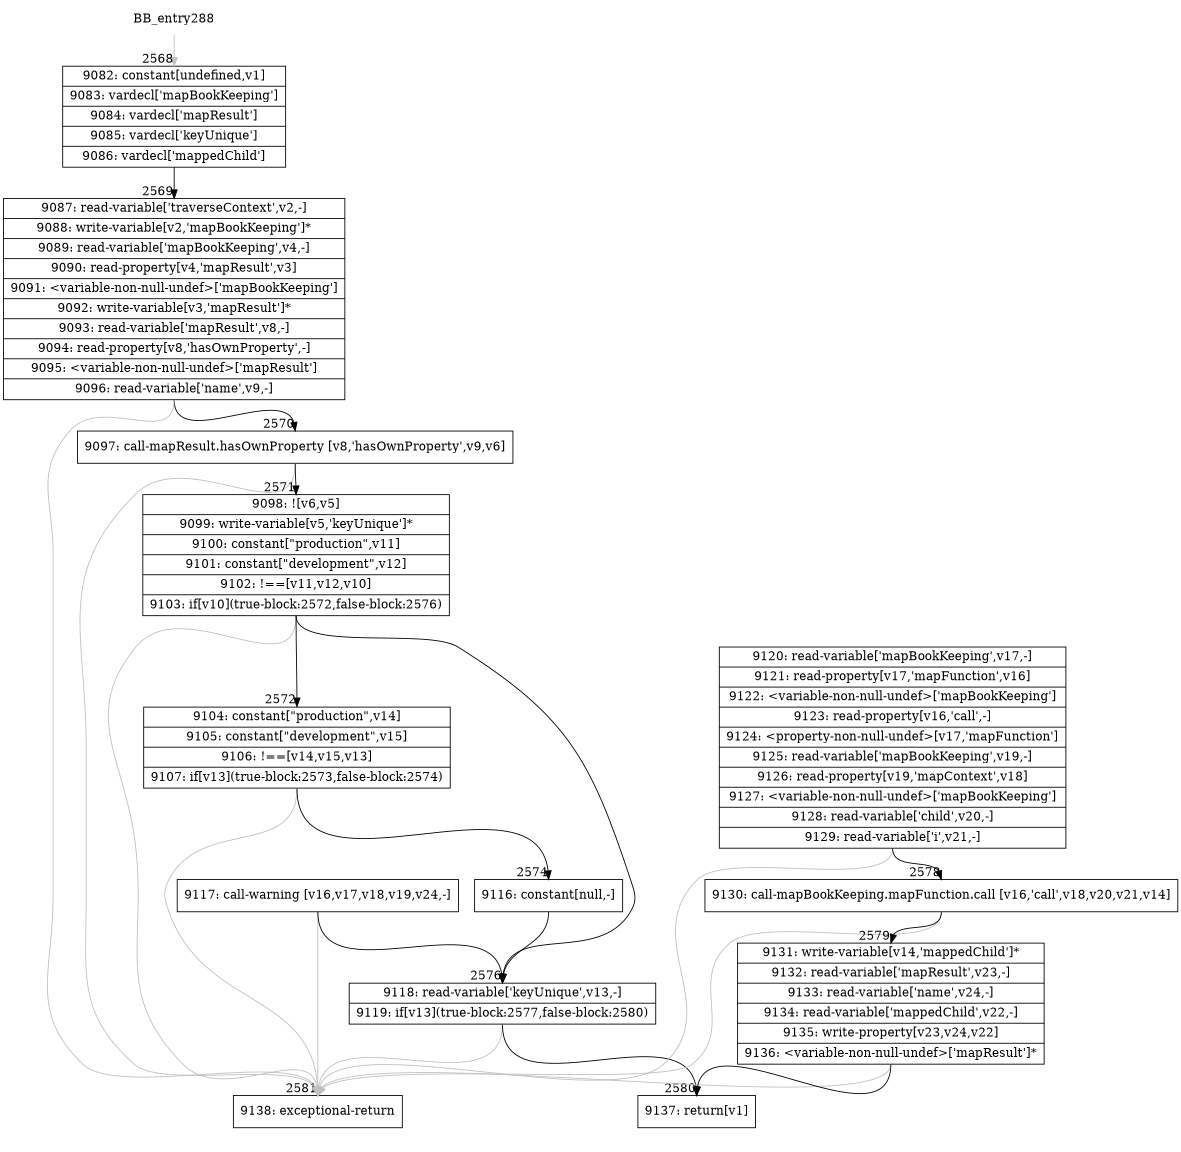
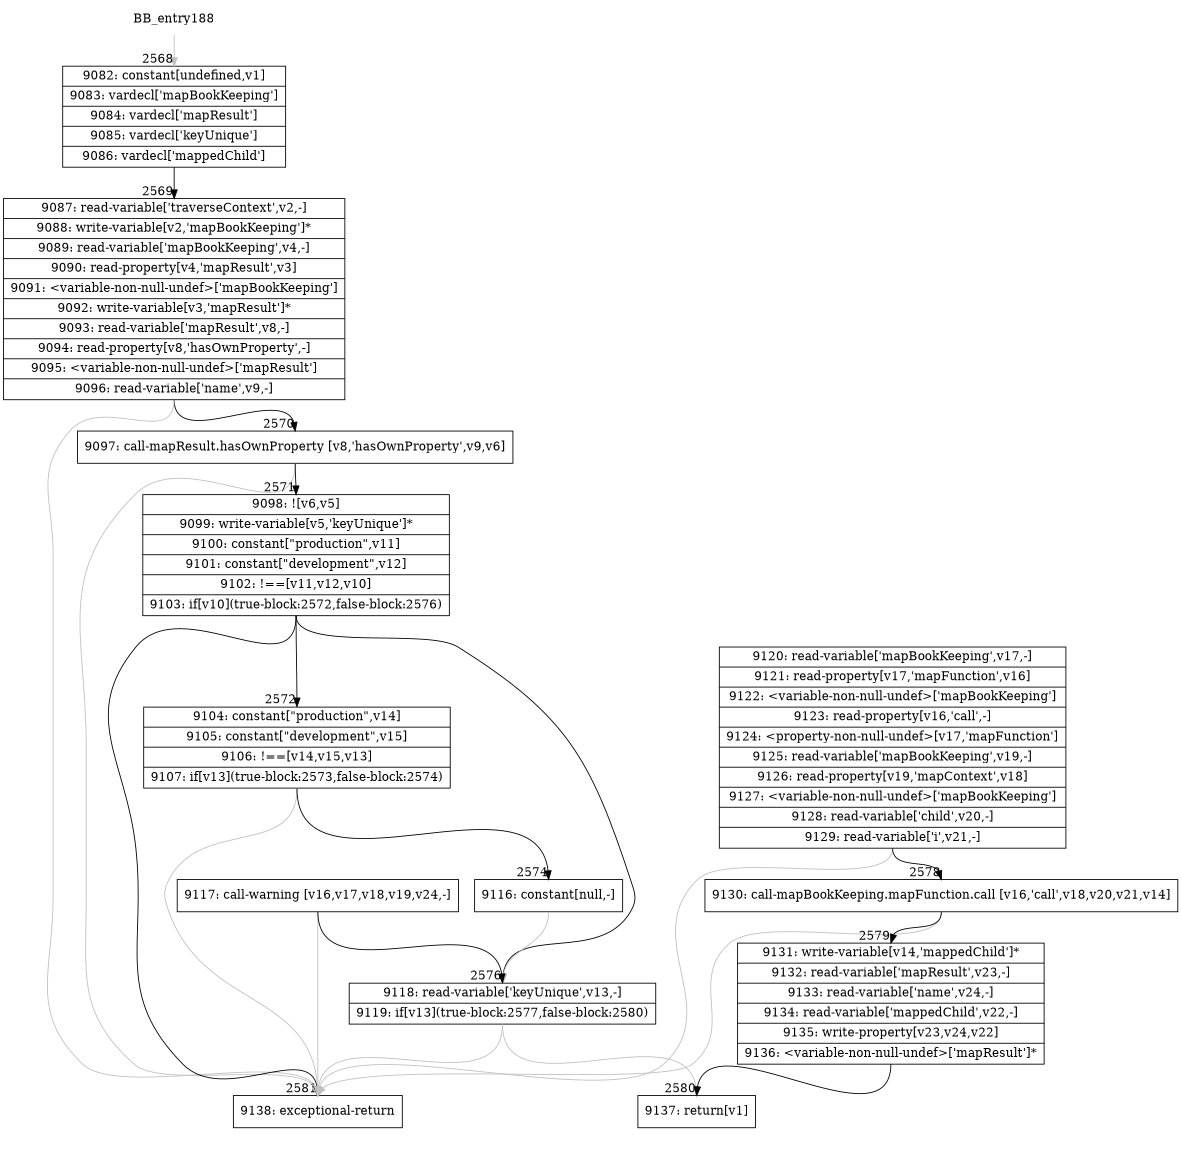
(174, 19) -> (174, 19)
(134, 838) -> (134, 838)
(534, 941) -> (534, 941)
(595, 1061) -> (595, 1061)
(637, 1082) -> none
